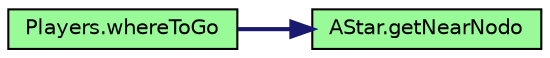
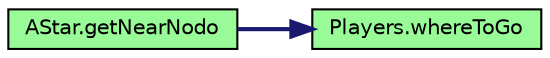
(264, 29) -> (264, 29)
